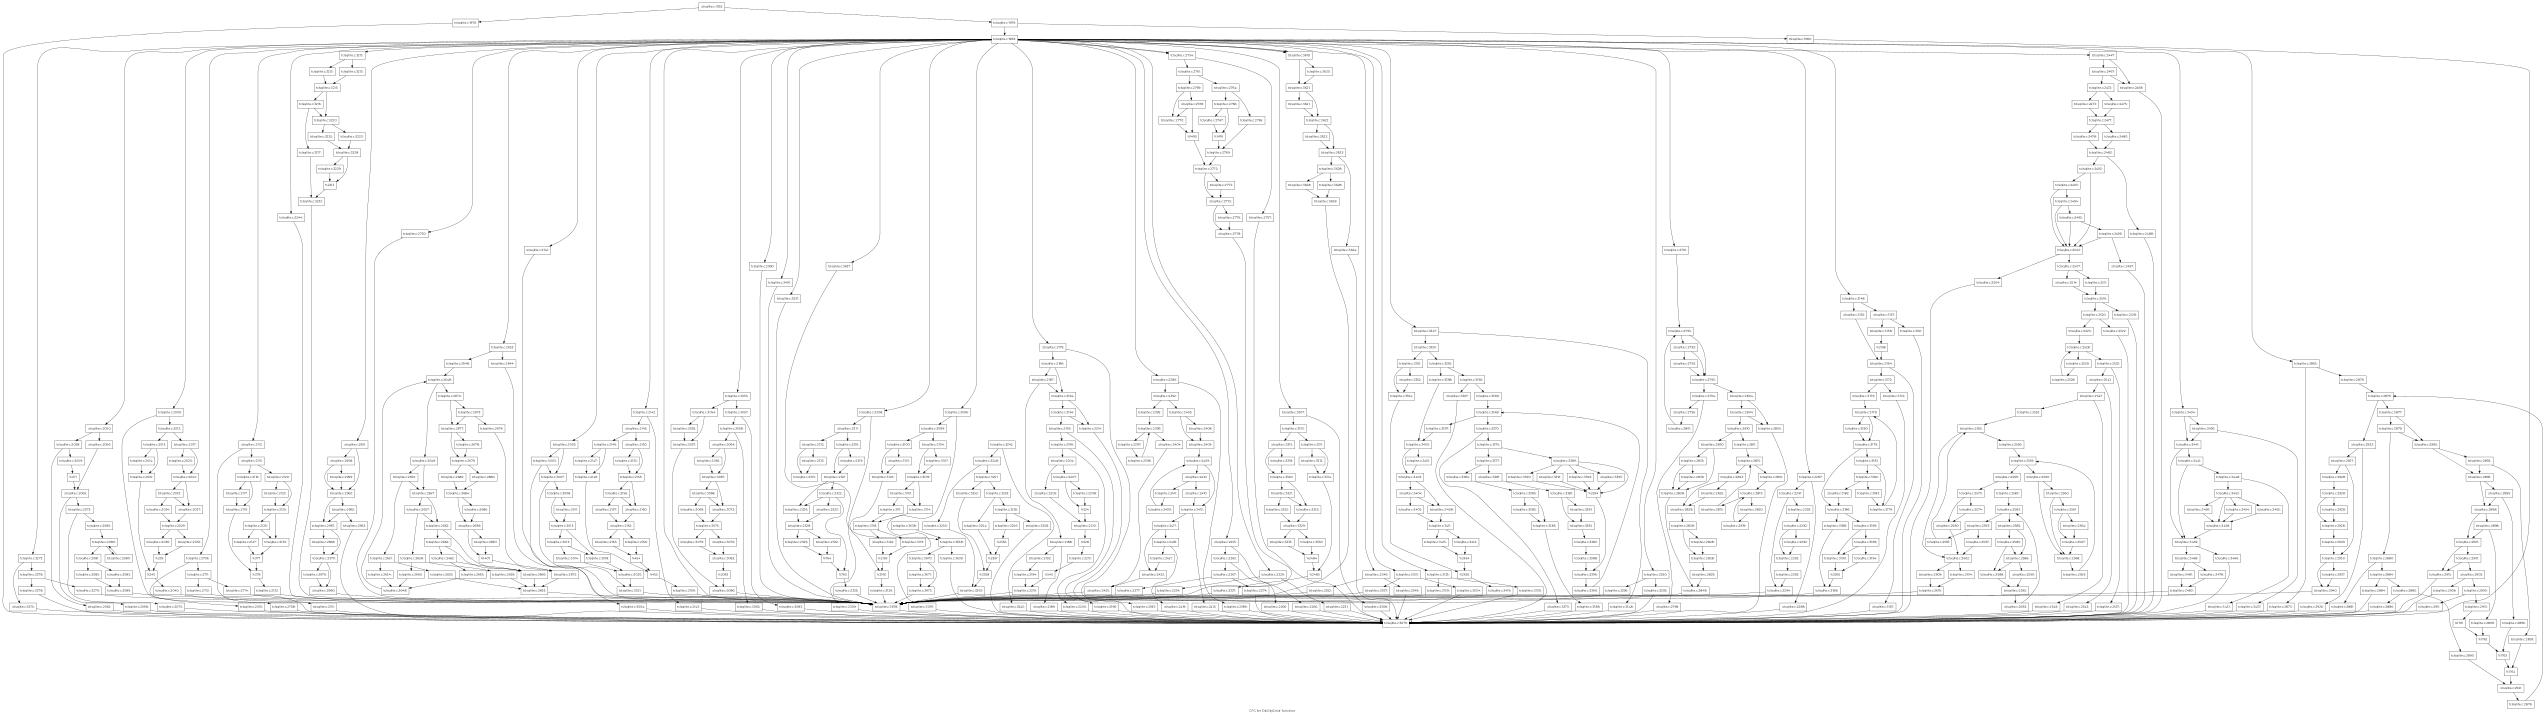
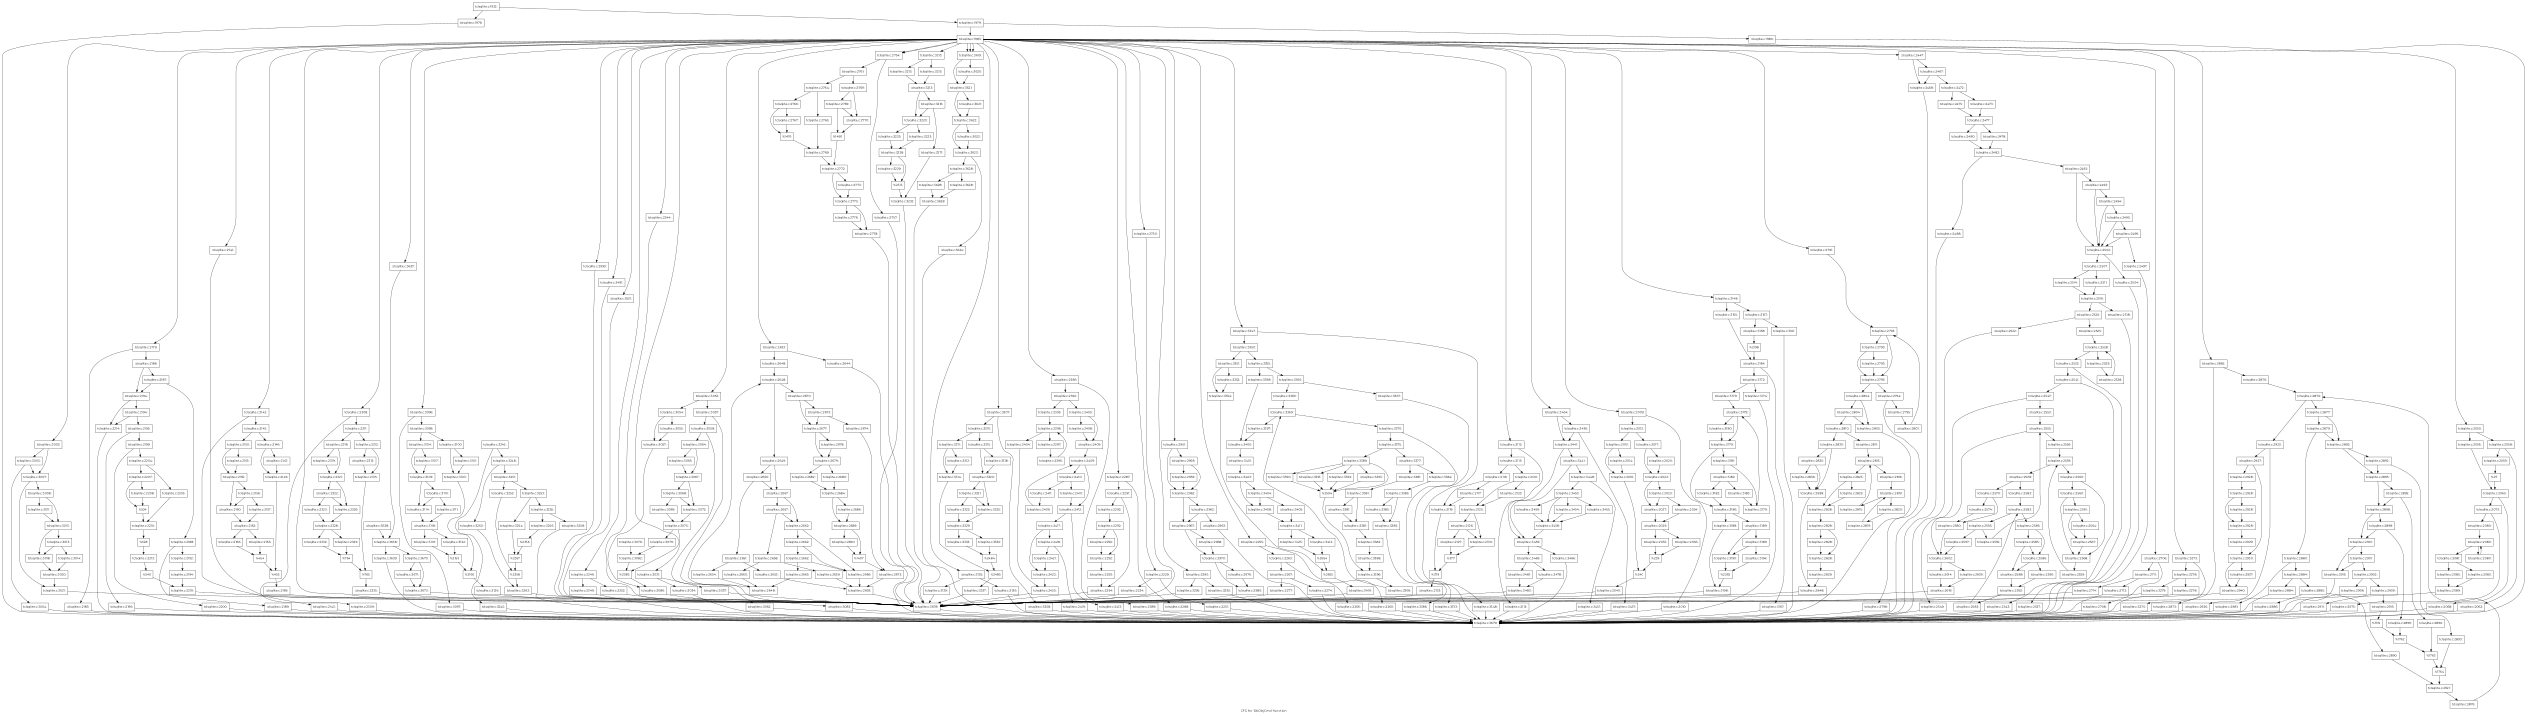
(1403, 459) -> none
(828, 531) -> (362, 525)
(715, 533) -> (664, 555)
